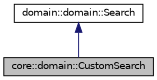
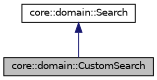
(79, 13) -> (79, 13)
